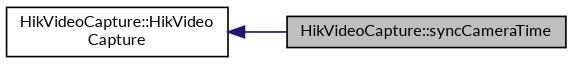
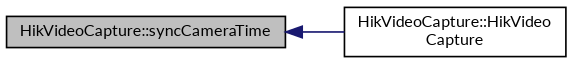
(266, 32) -> (323, 32)
